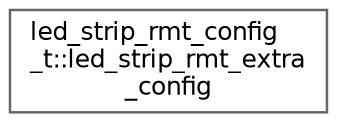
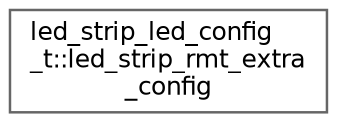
(168, 61) -> (168, 61)
